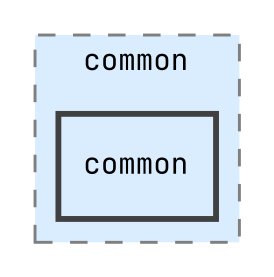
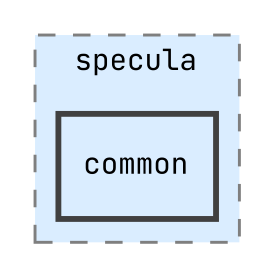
(137, 63) -> (137, 63)
